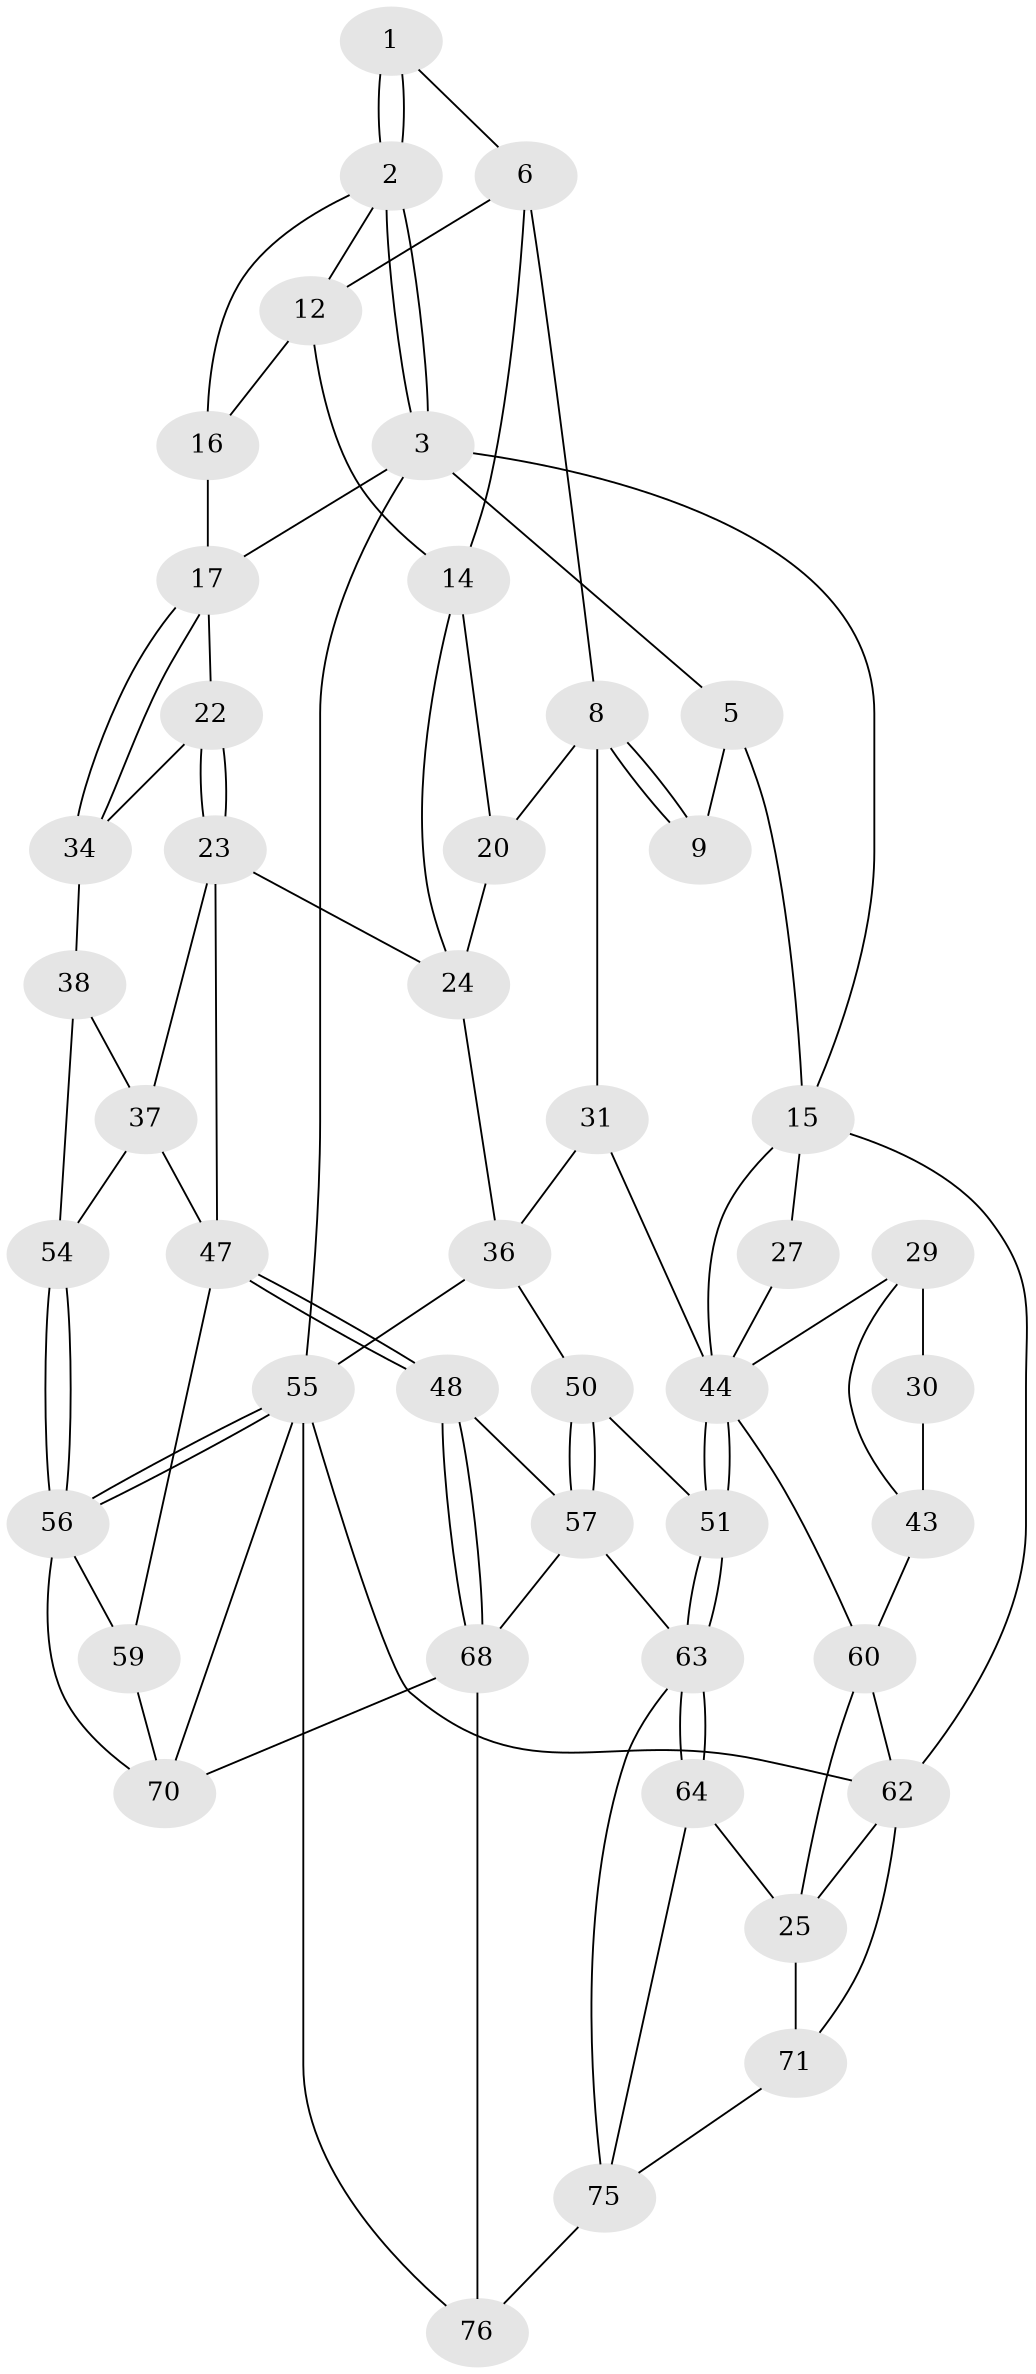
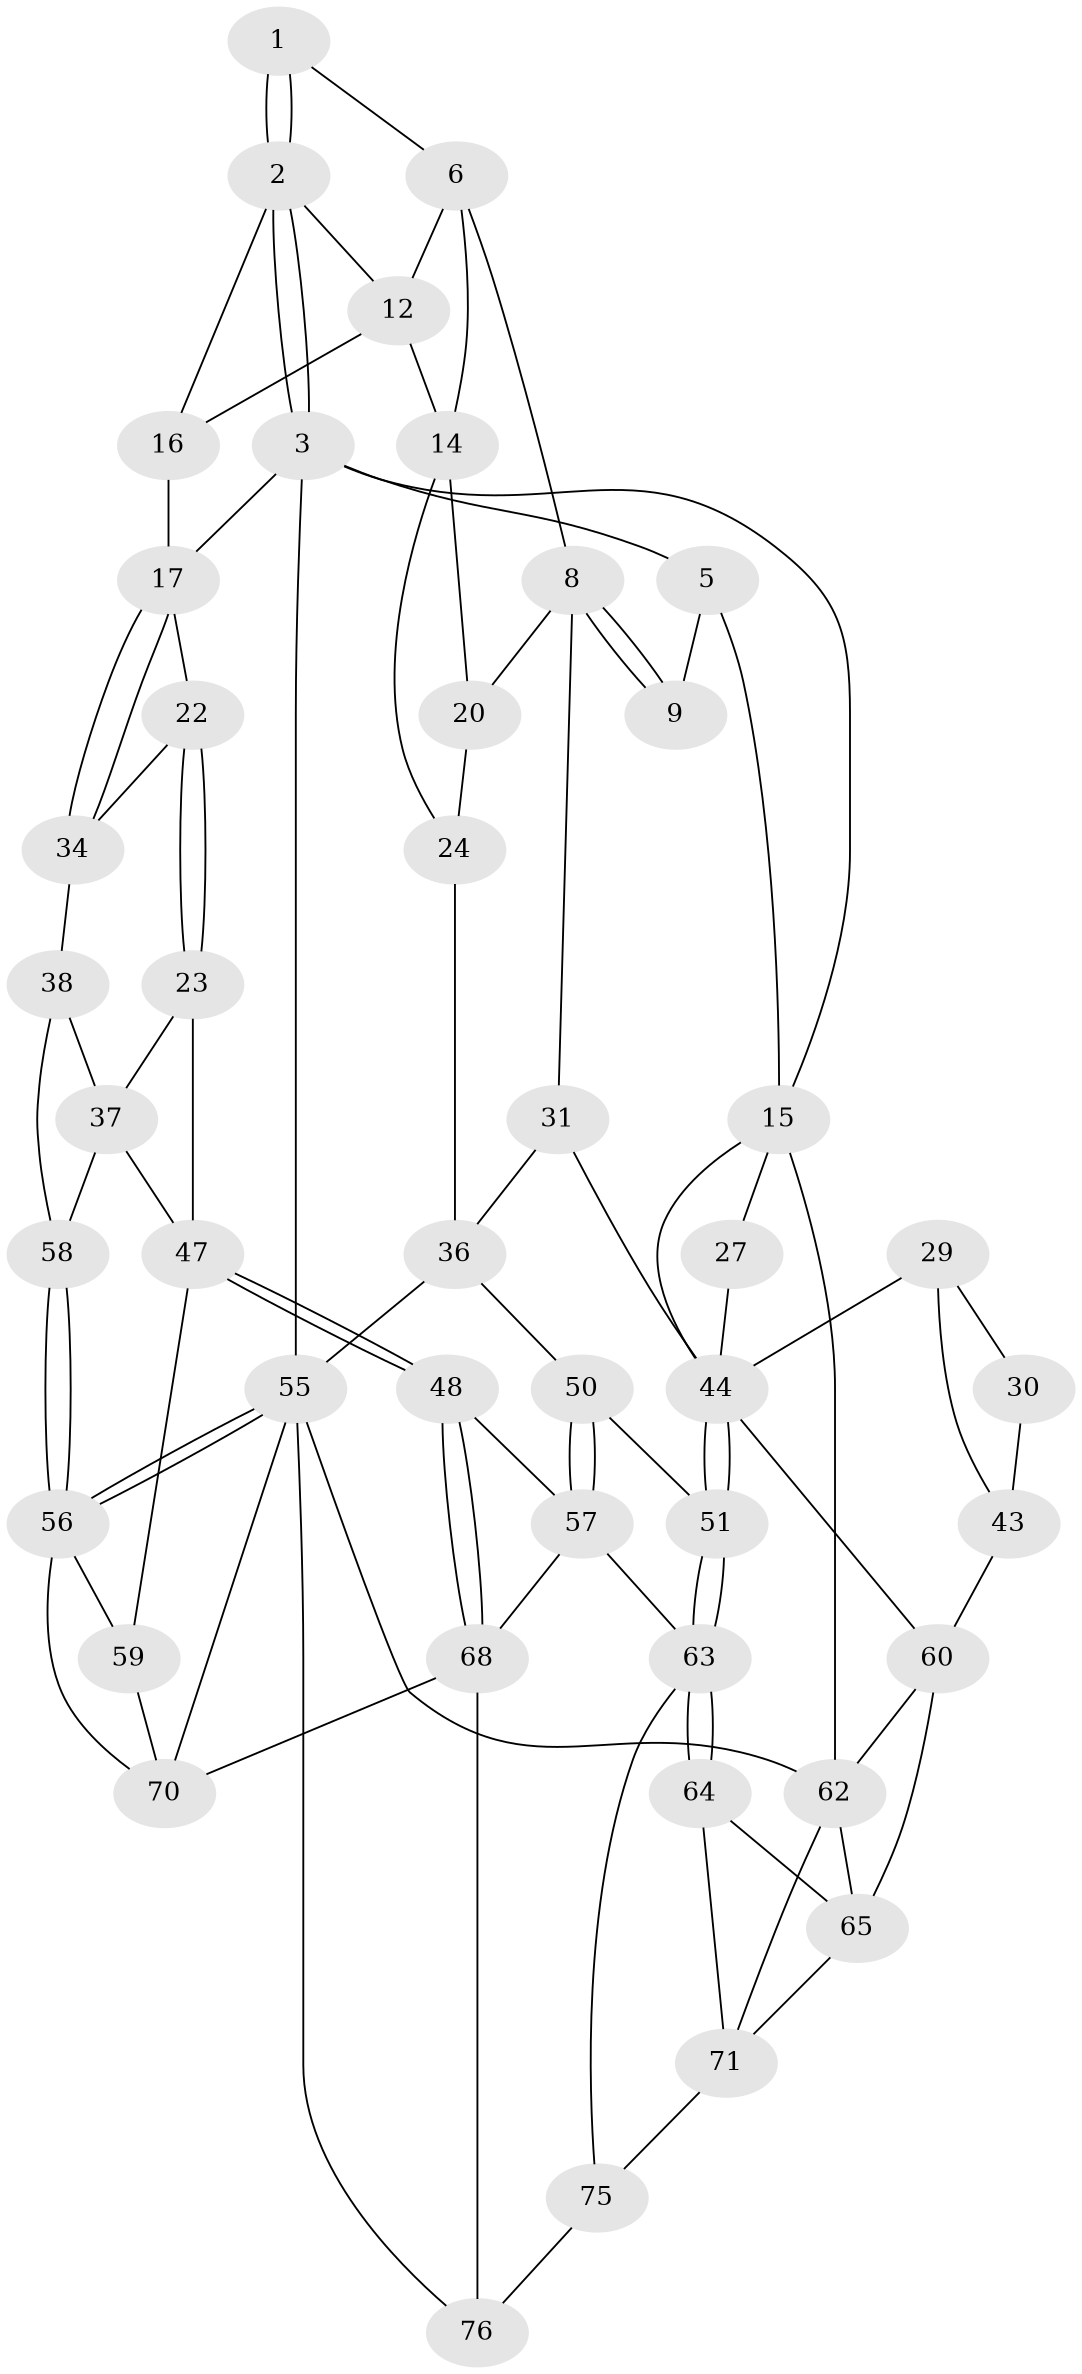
(337, 917) -> none
(58, 1254) -> (58, 1254)
(796, 1928) -> (857, 1928)
(649, 1996) -> (713, 1928)
